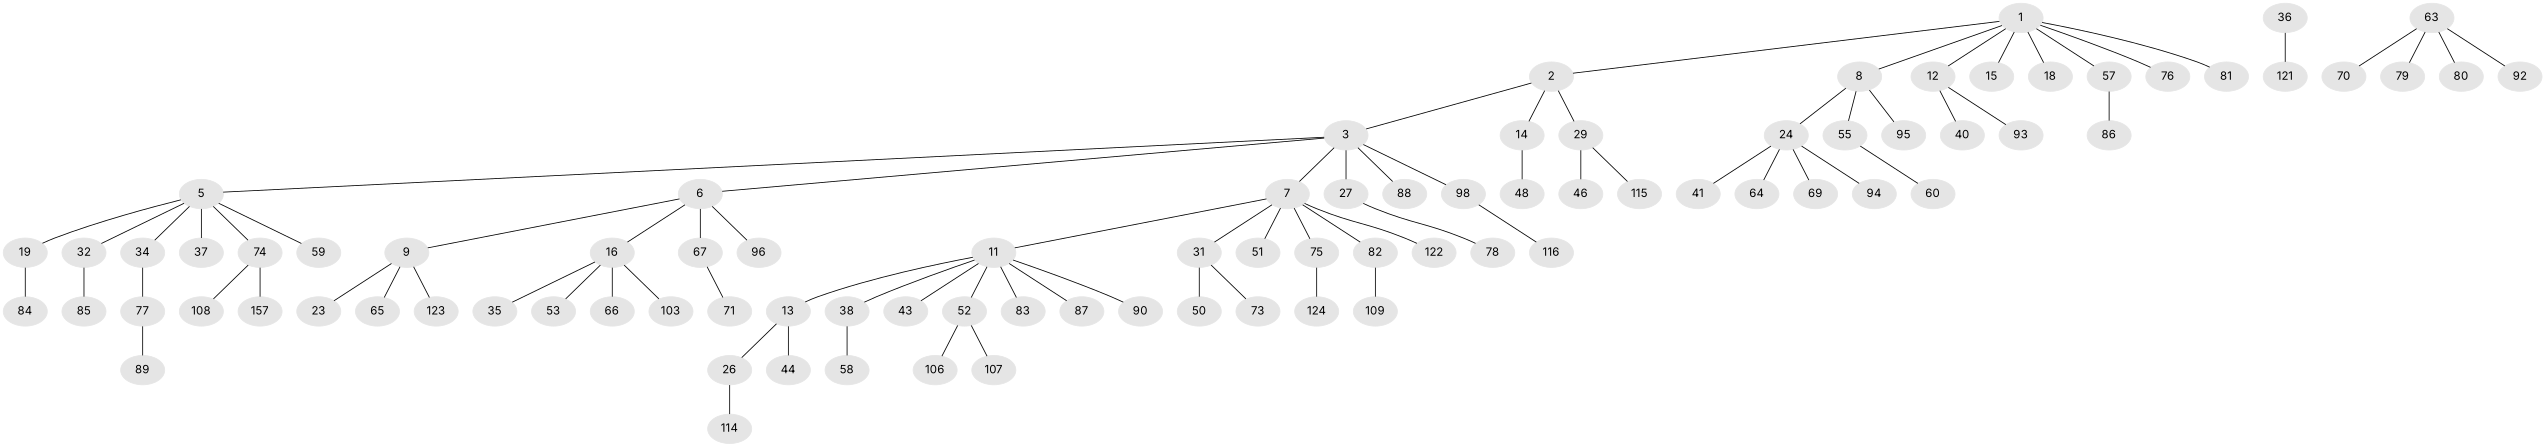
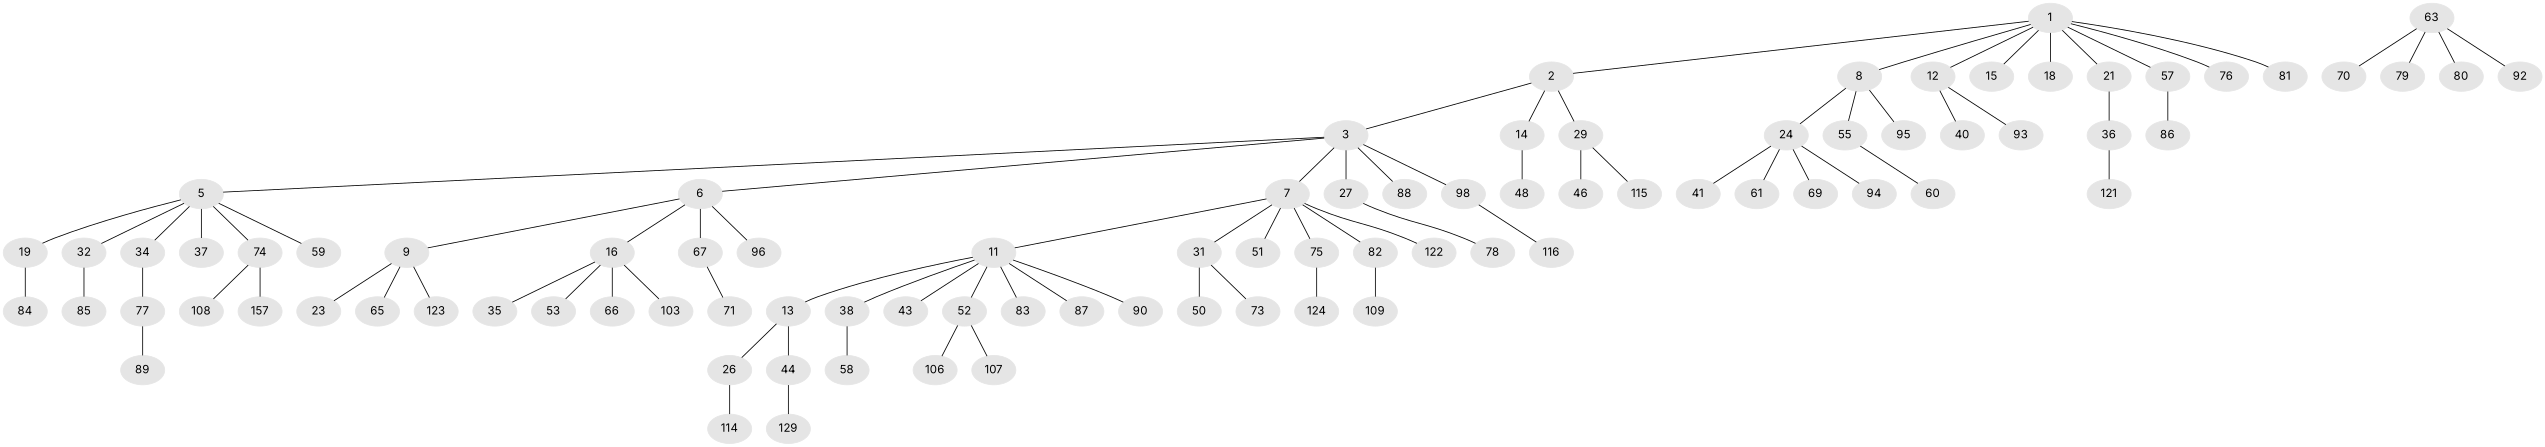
none -> (2109, 77)
(1757, 194) -> (1757, 194)
none -> (788, 429)
